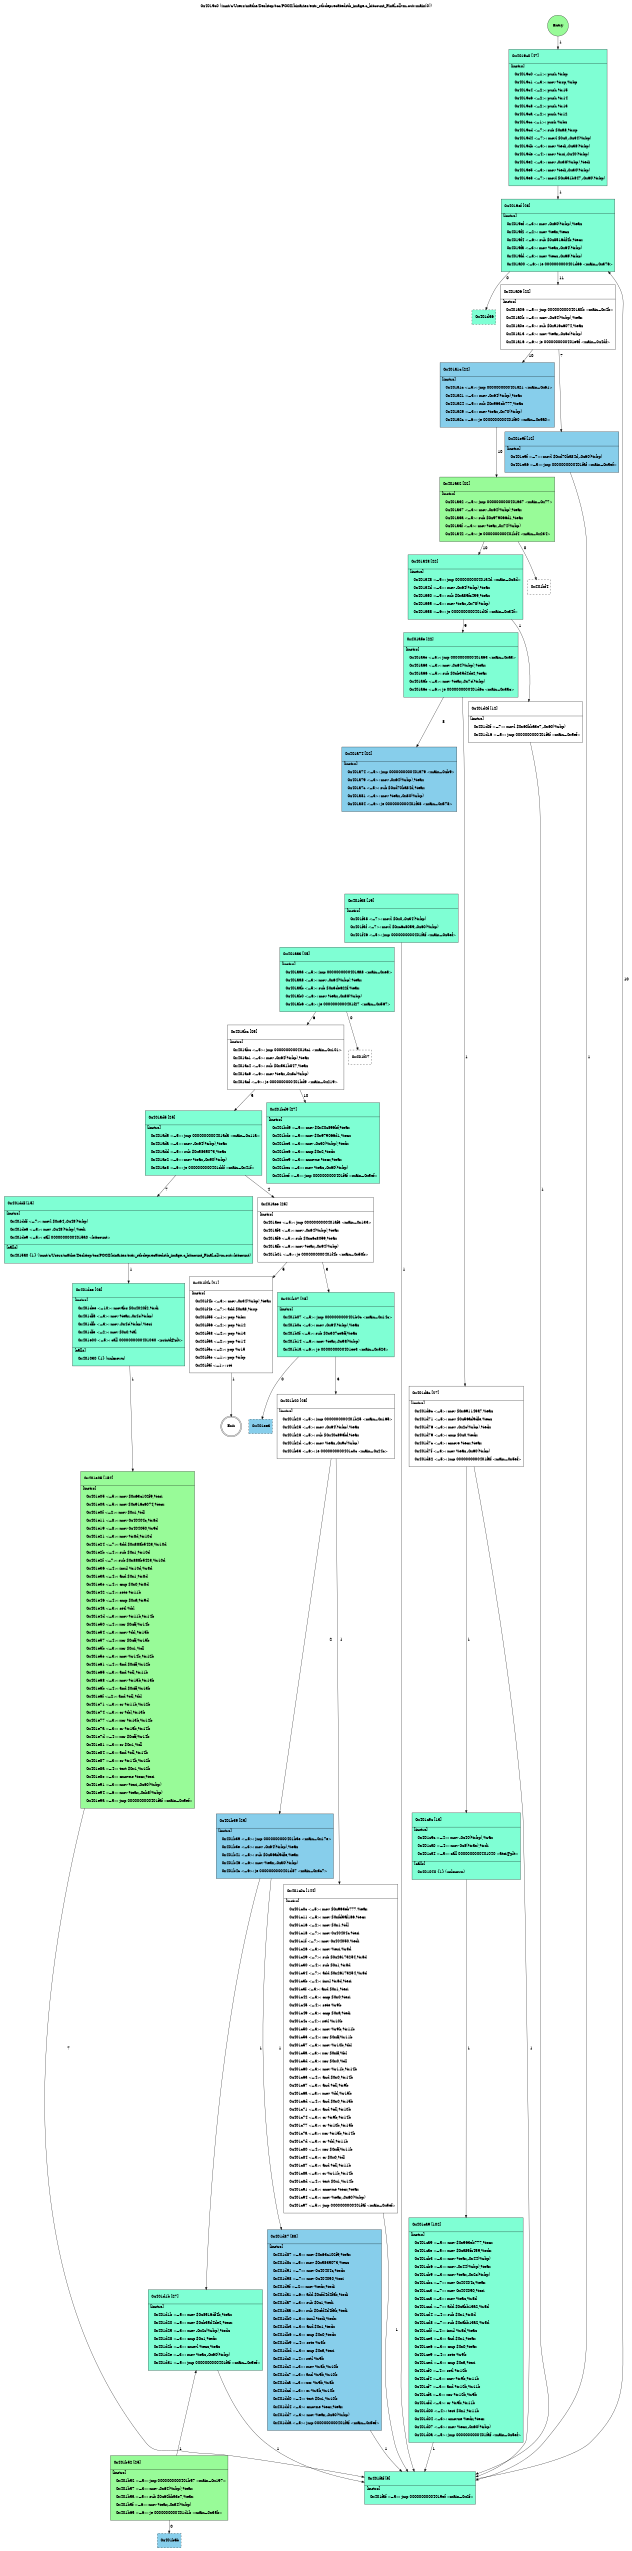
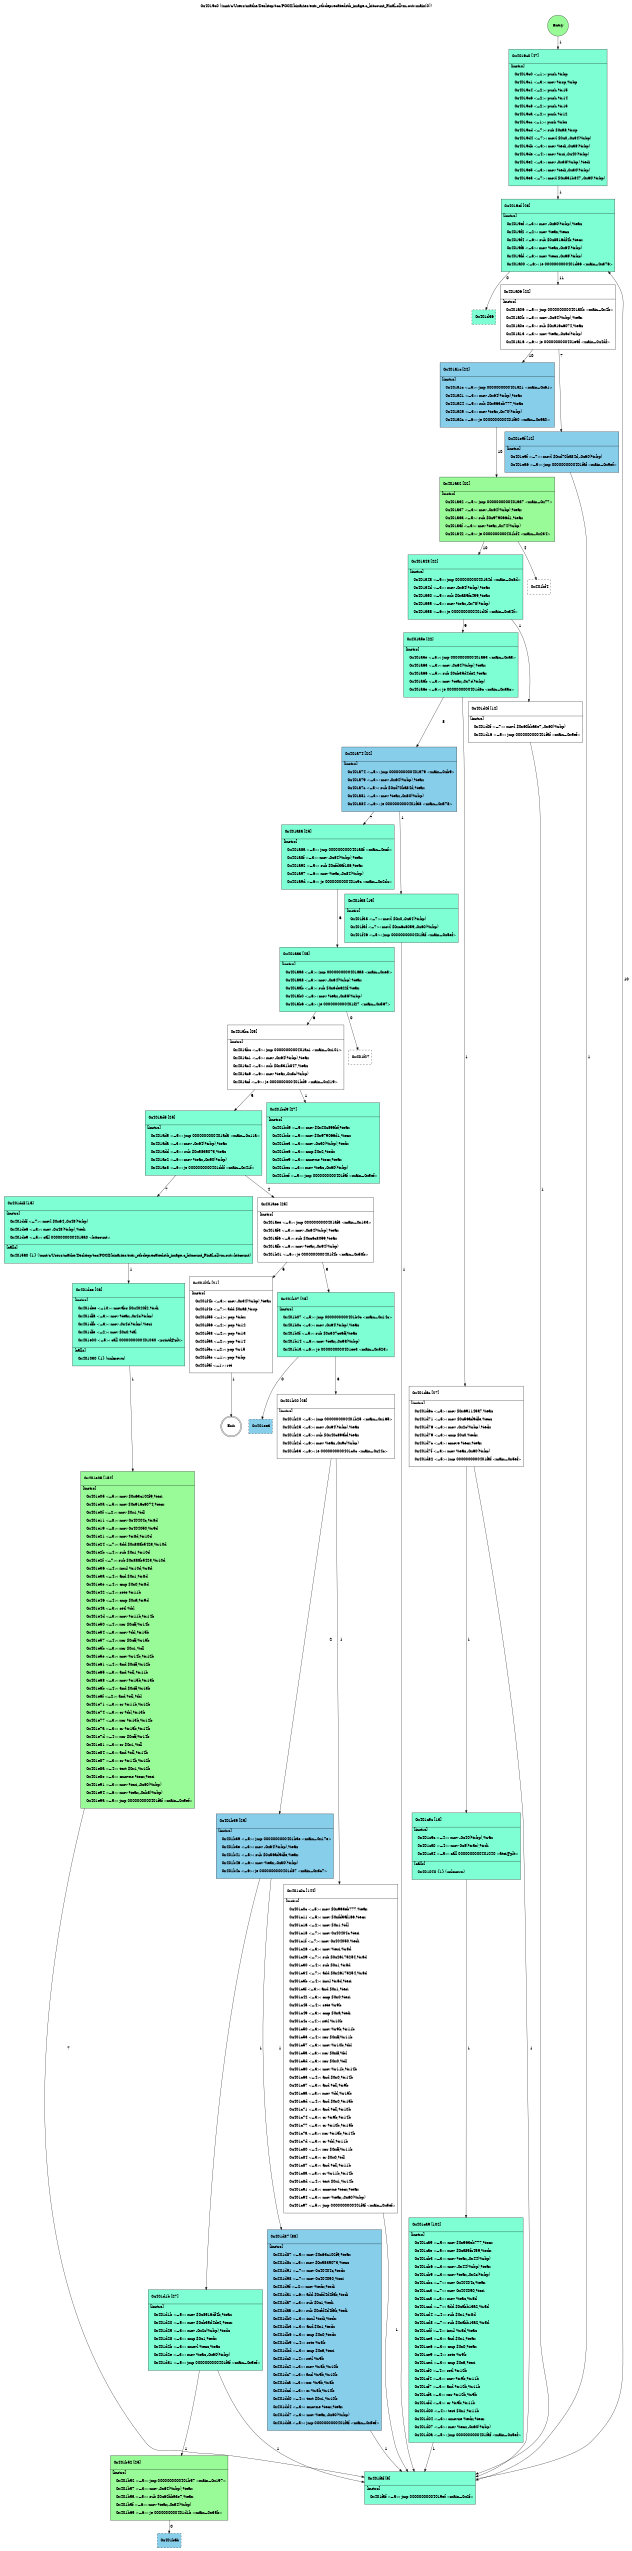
(524, 548) -> (524, 548)
none -> (400, 851)
none -> (338, 857)
(305, 1096) -> (305, 1096)
(186, 2414) -> (192, 2412)
